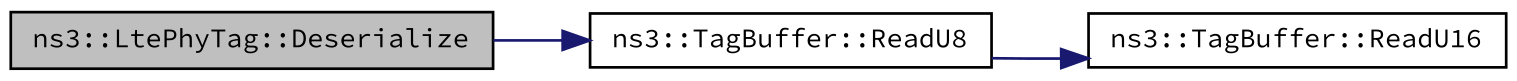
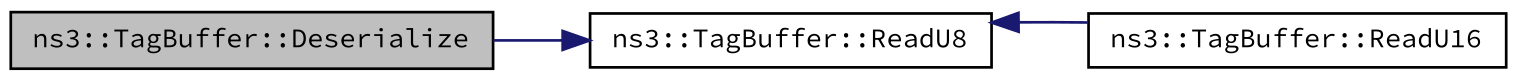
(252, 40) -> (252, 40)
(1026, 59) -> (1053, 22)
